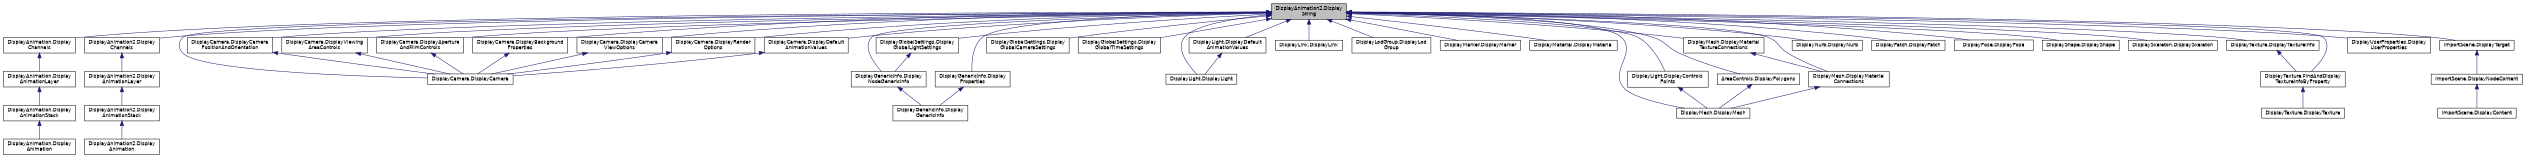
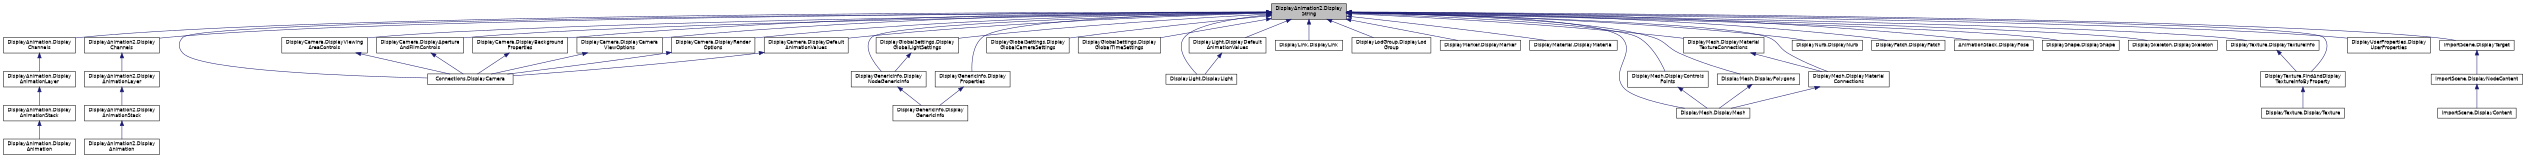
(230, 45) -> none
(1994, 45) -> (1994, 45)
(470, 79) -> (470, 79)
(1668, 79) -> (1668, 79)
(1758, 79) -> (1758, 79)
